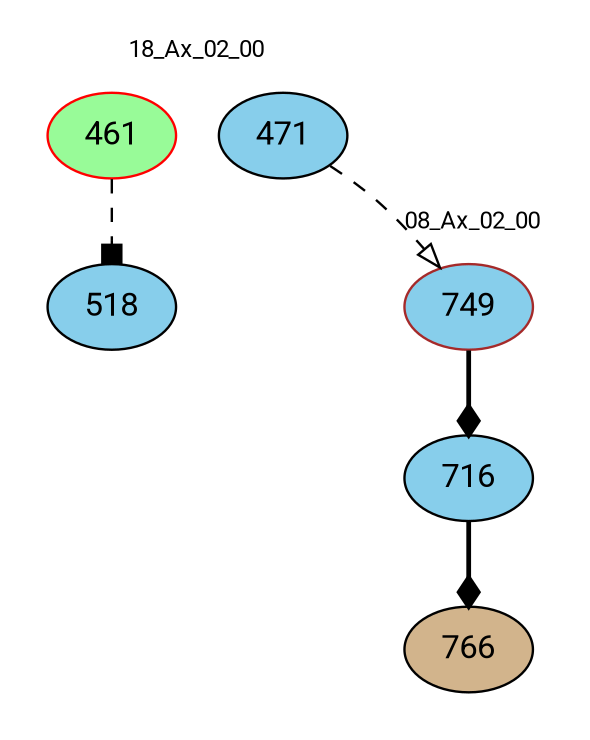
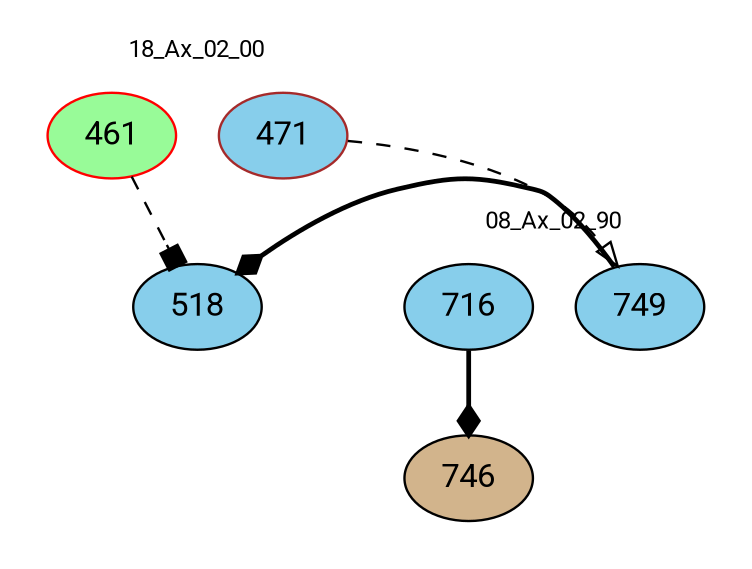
(283, 136) -> (283, 136)
(473, 222) -> (554, 222)
(469, 307) -> (640, 307)
(469, 379) -> (446, 180)
(469, 650) -> (469, 478)
